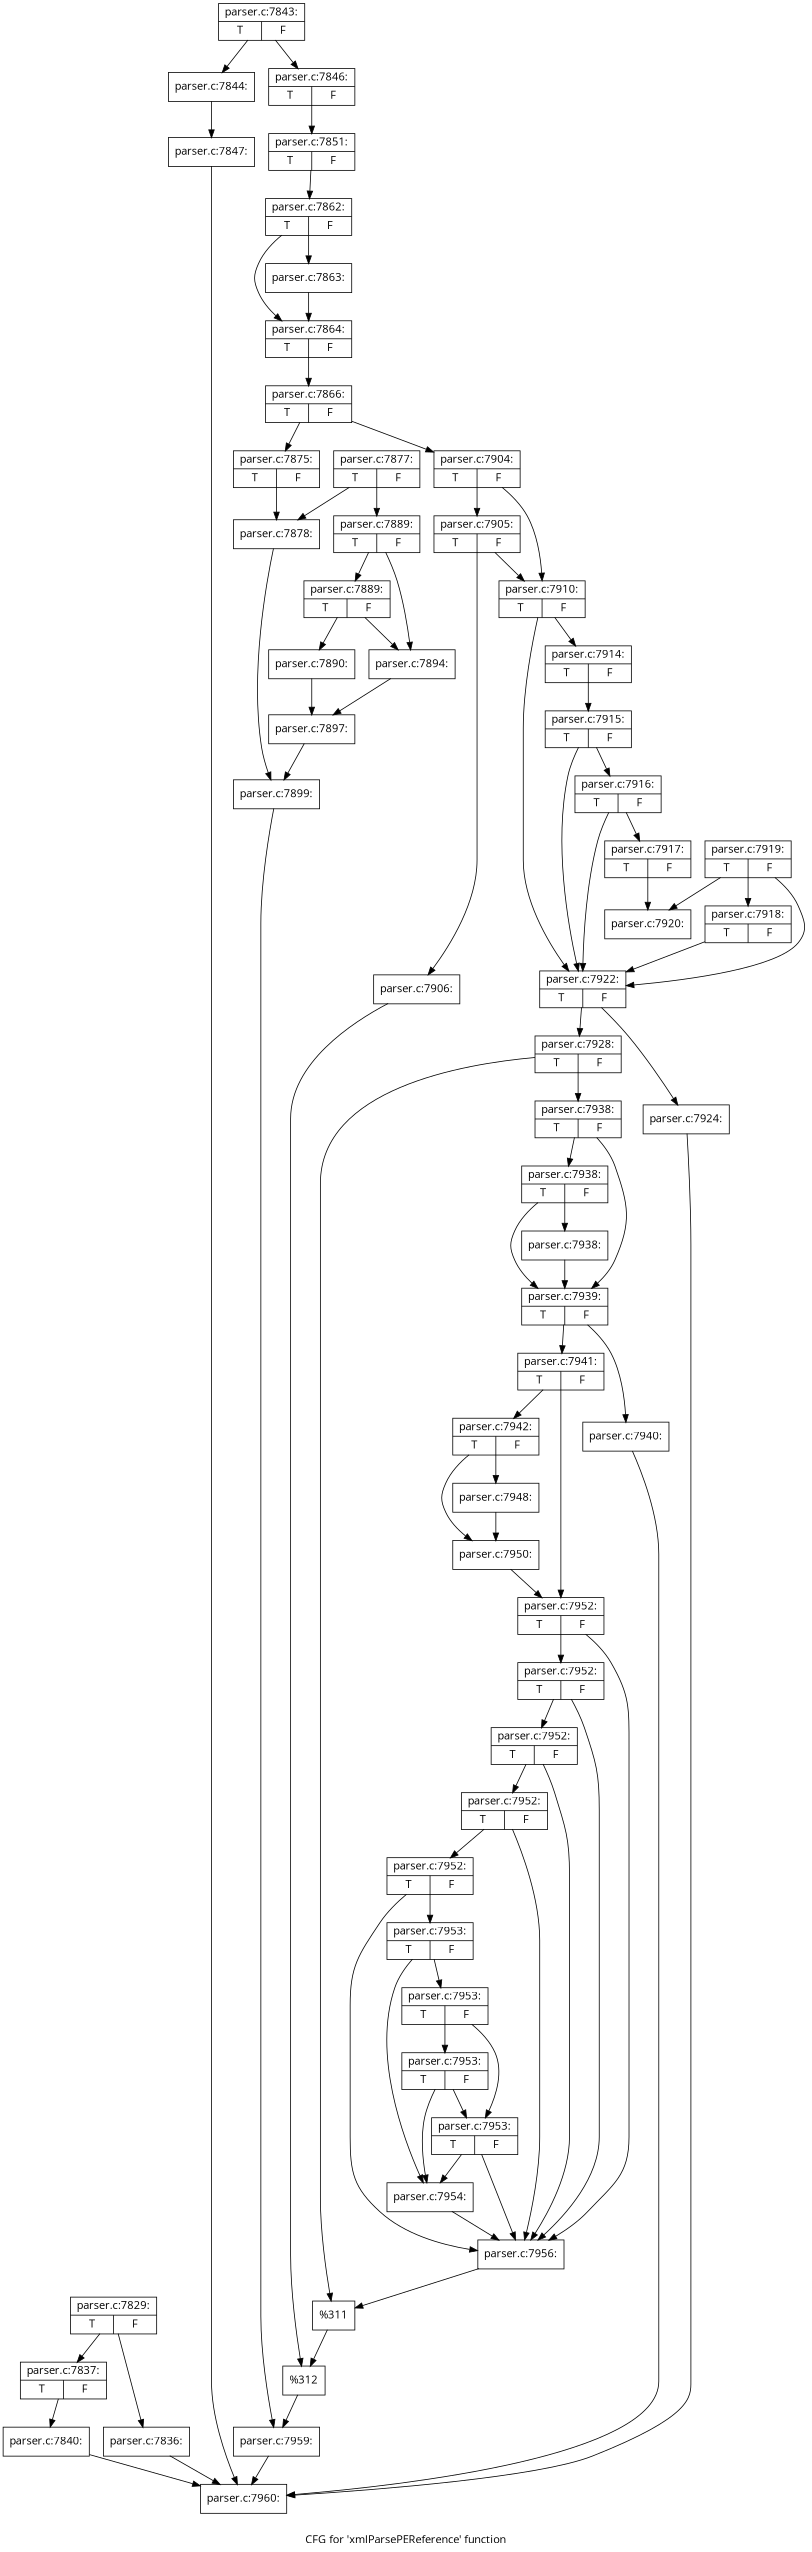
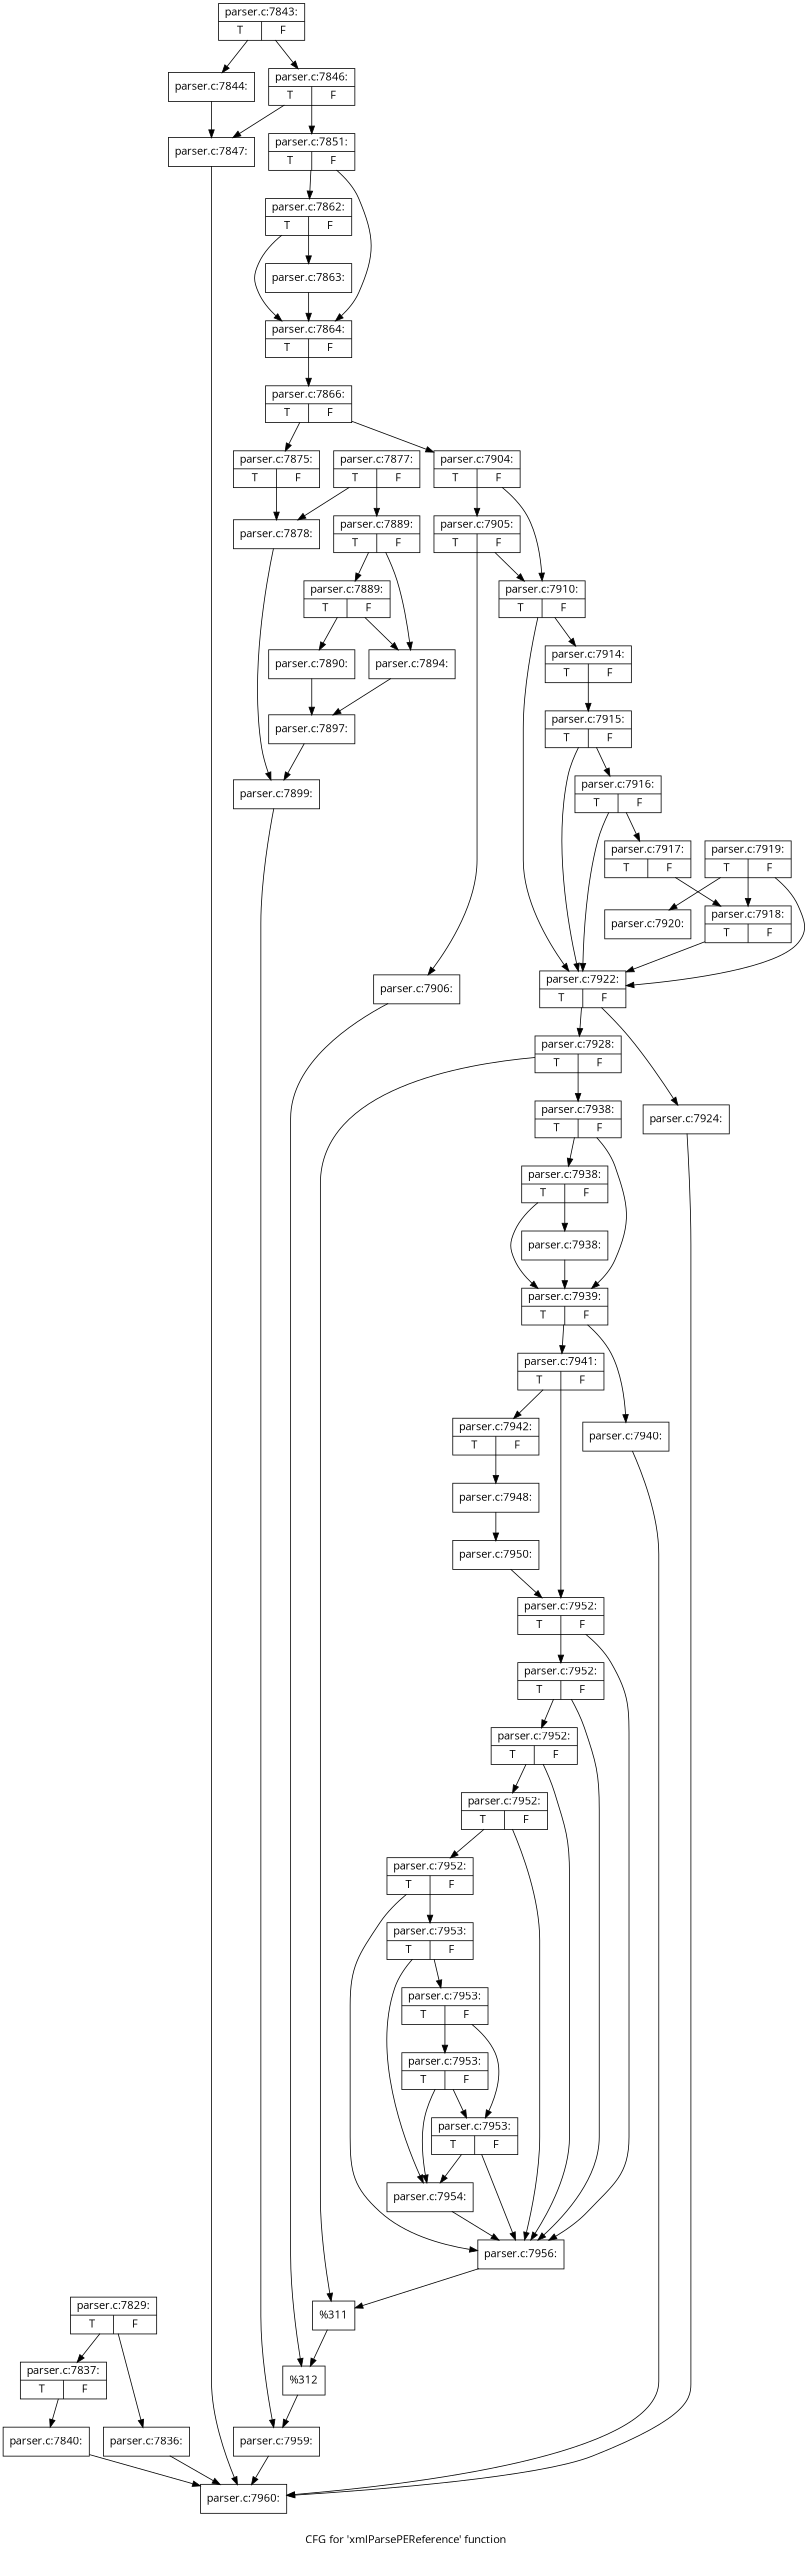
none -> (262, 119)
none -> (371, 242)
(648, 890) -> (693, 888)
(442, 1495) -> none
